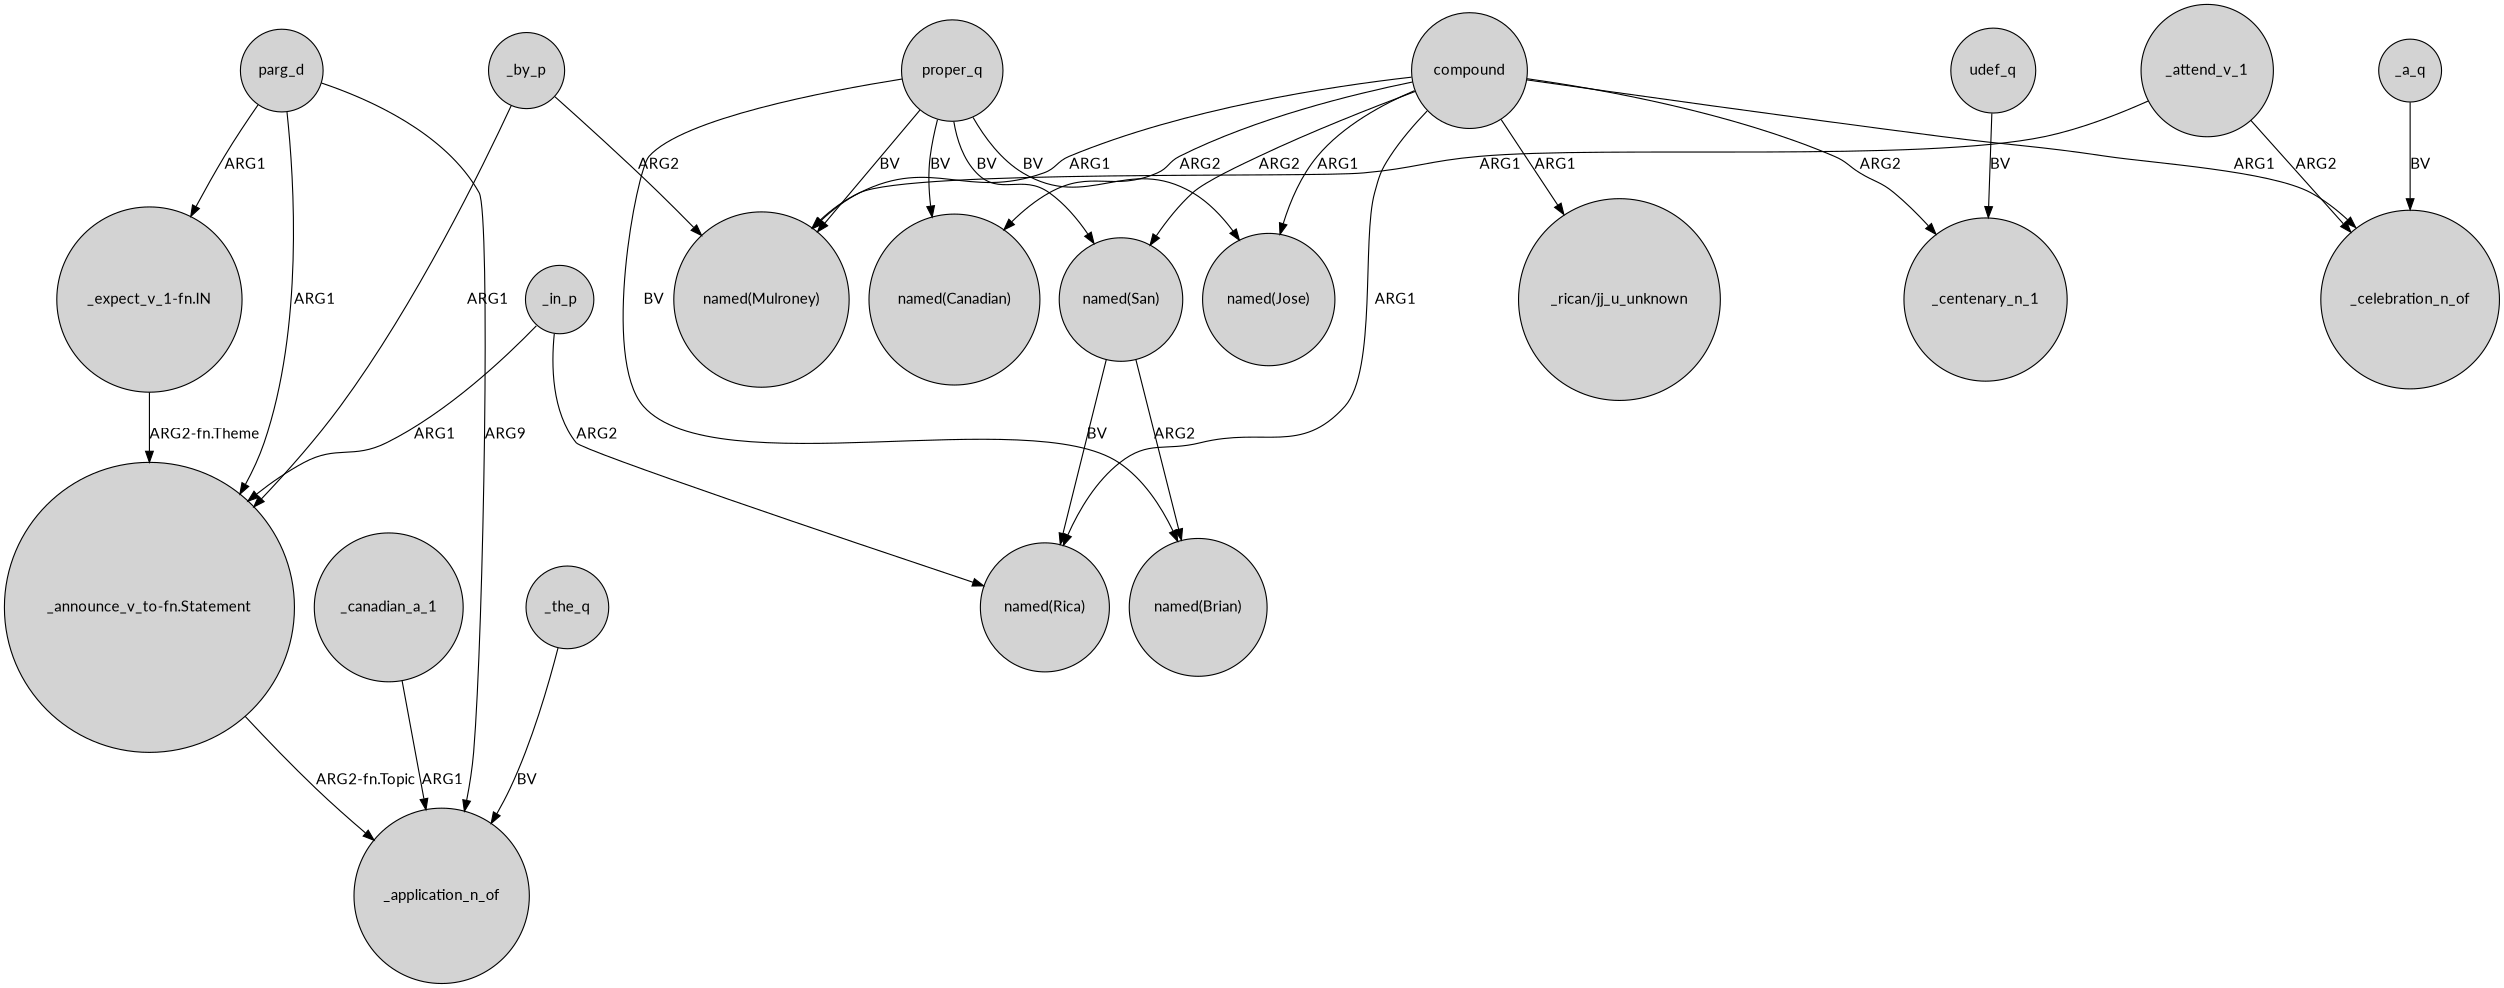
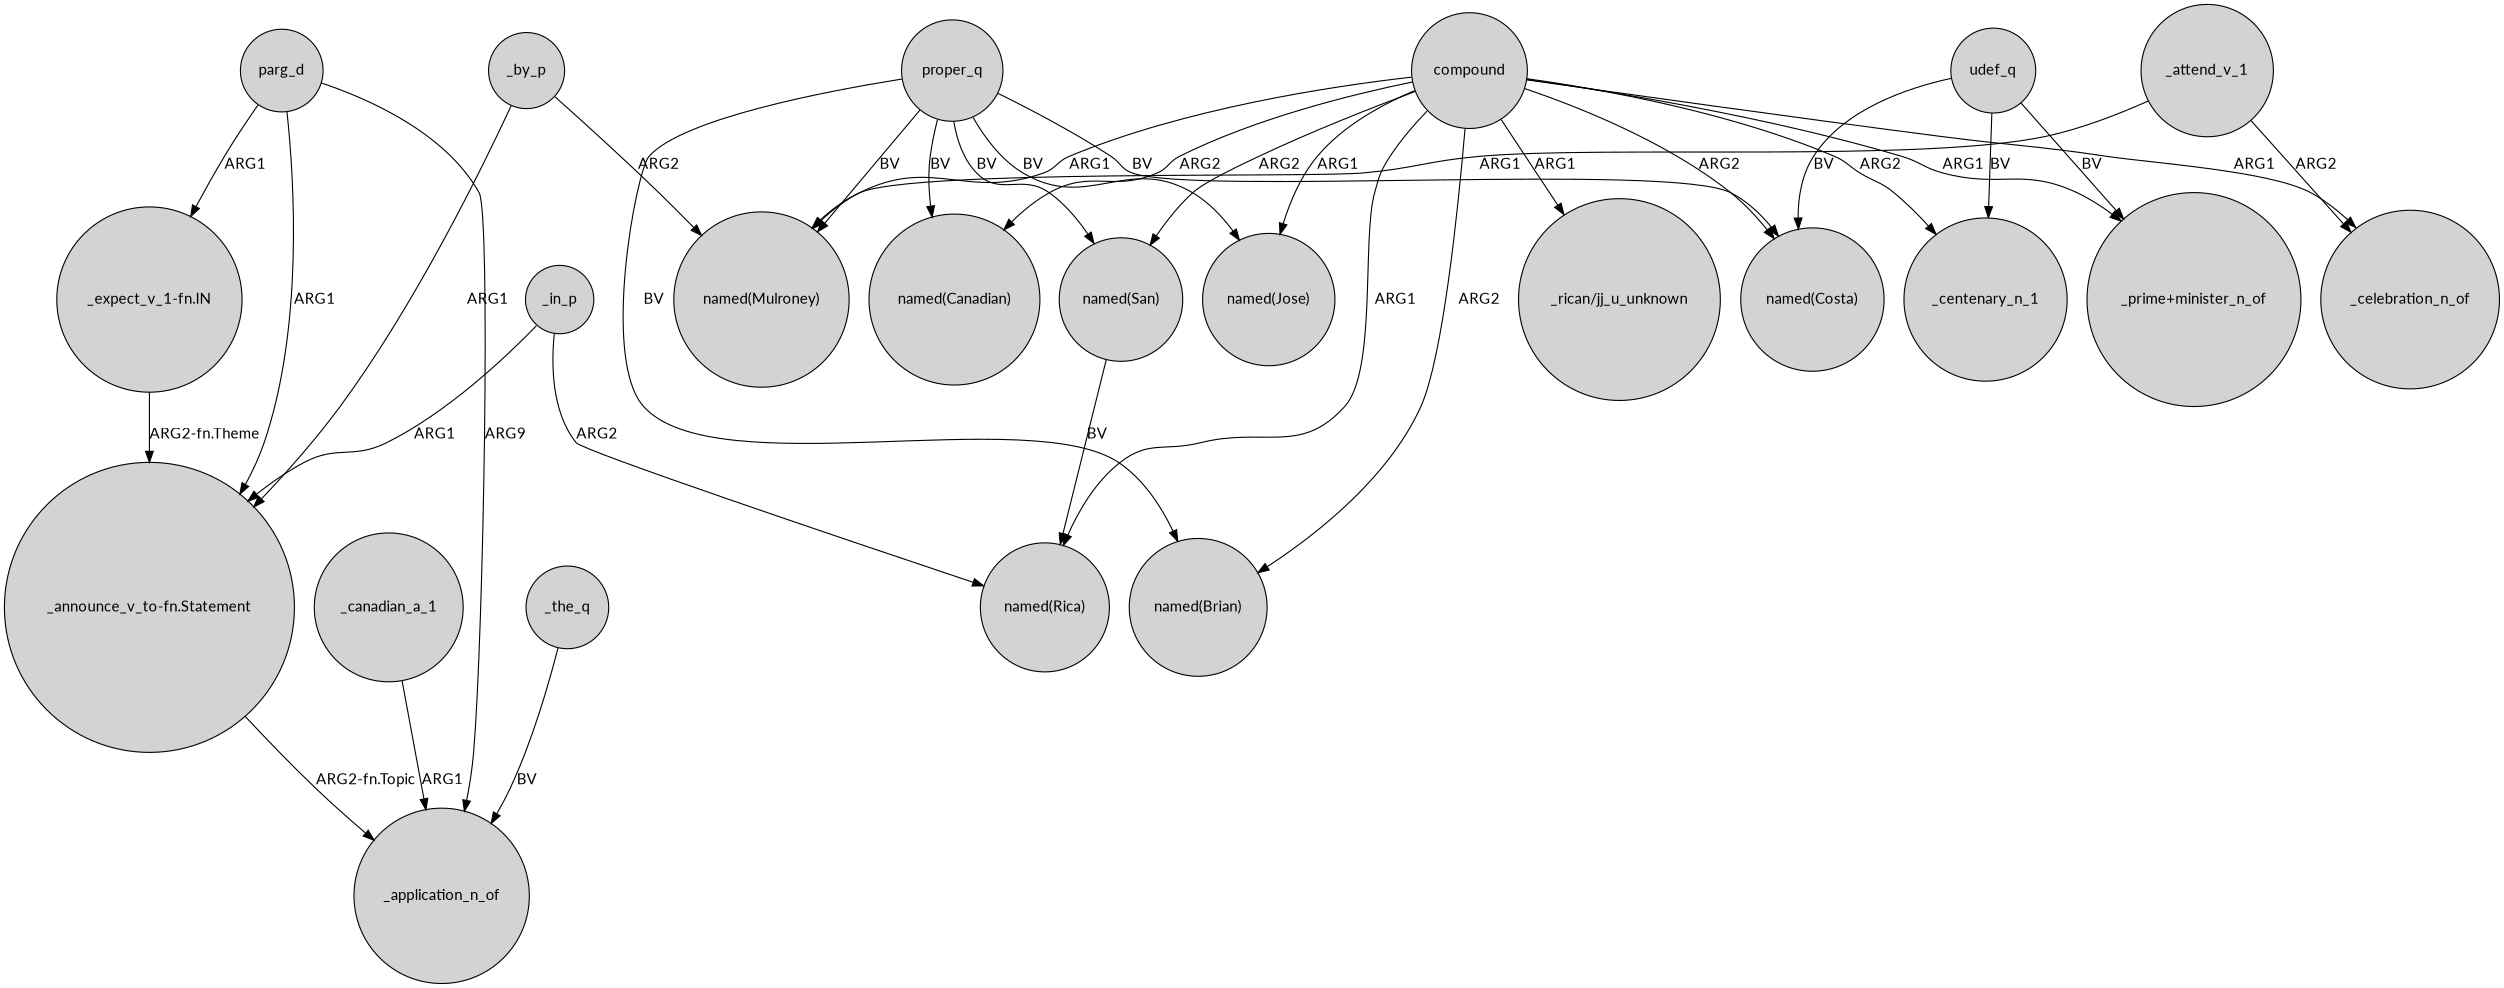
(2410, 71) -> none
none -> (1812, 300)
none -> (2194, 300)
(1156, 440) -> (1430, 379)
